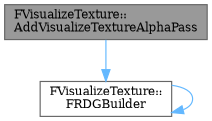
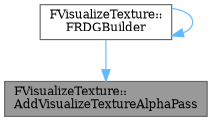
(106, 55) -> (106, 55)
